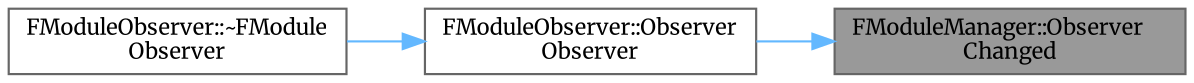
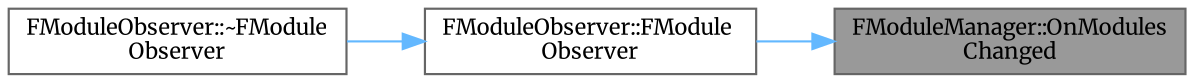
(591, 41) -> (591, 41)
(1010, 41) -> (1010, 41)
